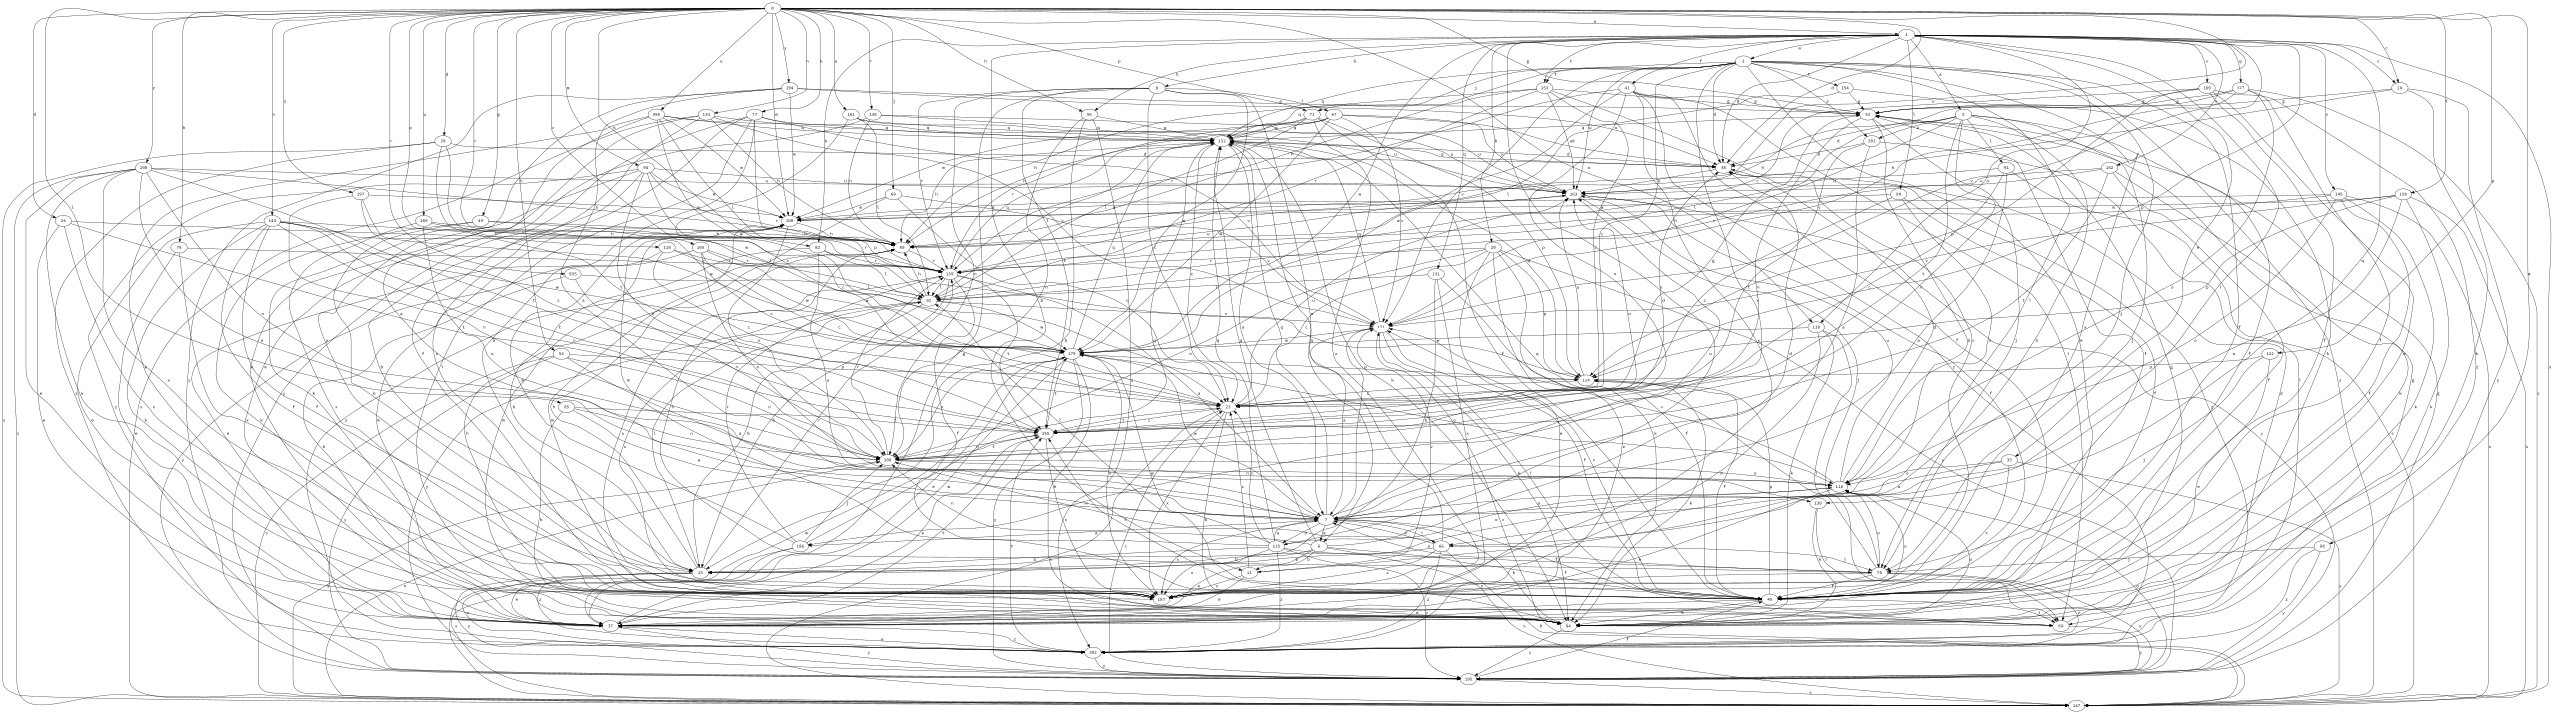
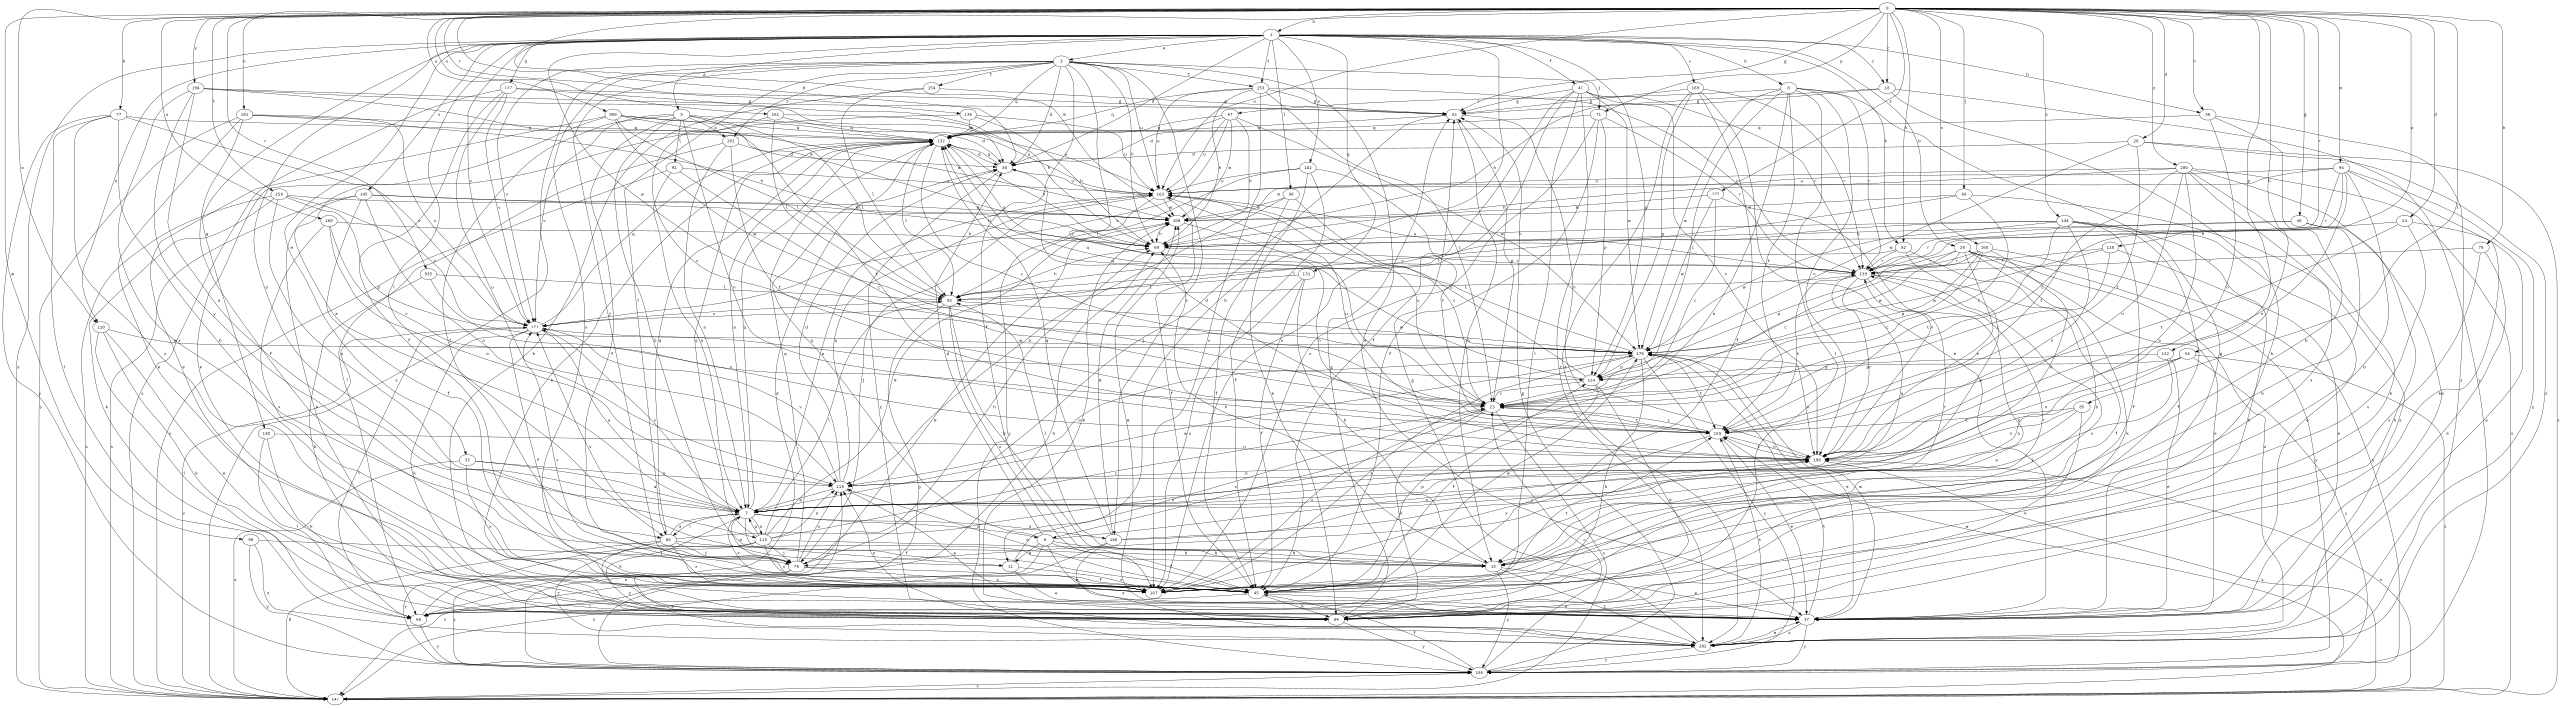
(361, 194) -> (1716, 194)
(1119, 199) -> none
(1113, 307) -> (1801, 335)
(2130, 399) -> none
(1353, 476) -> (1002, 445)
none -> (1435, 597)
(354, 665) -> (295, 388)
